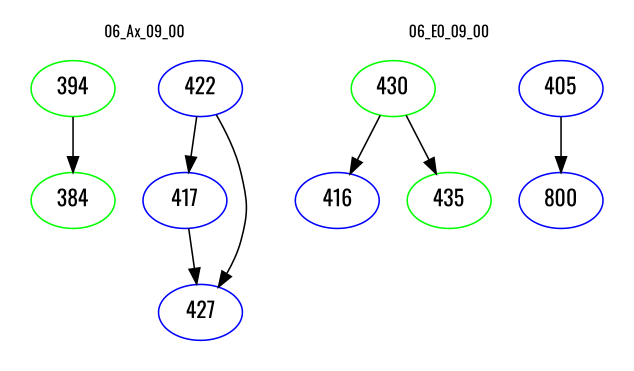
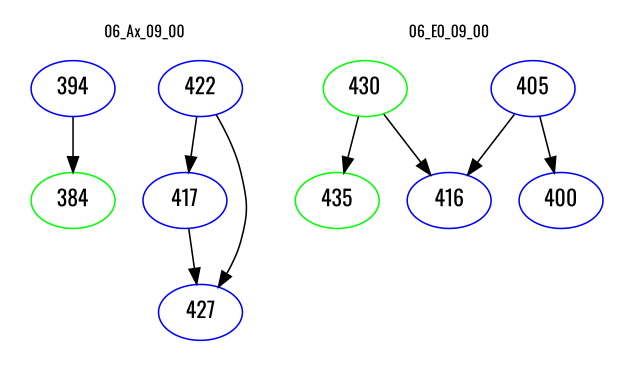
(73, 89) -> (73, 89)
none -> (496, 138)
(561, 200) -> (561, 200)
